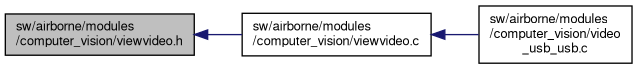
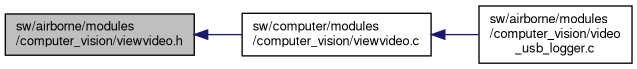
(337, 35) -> (337, 35)
(556, 35) -> (556, 35)
